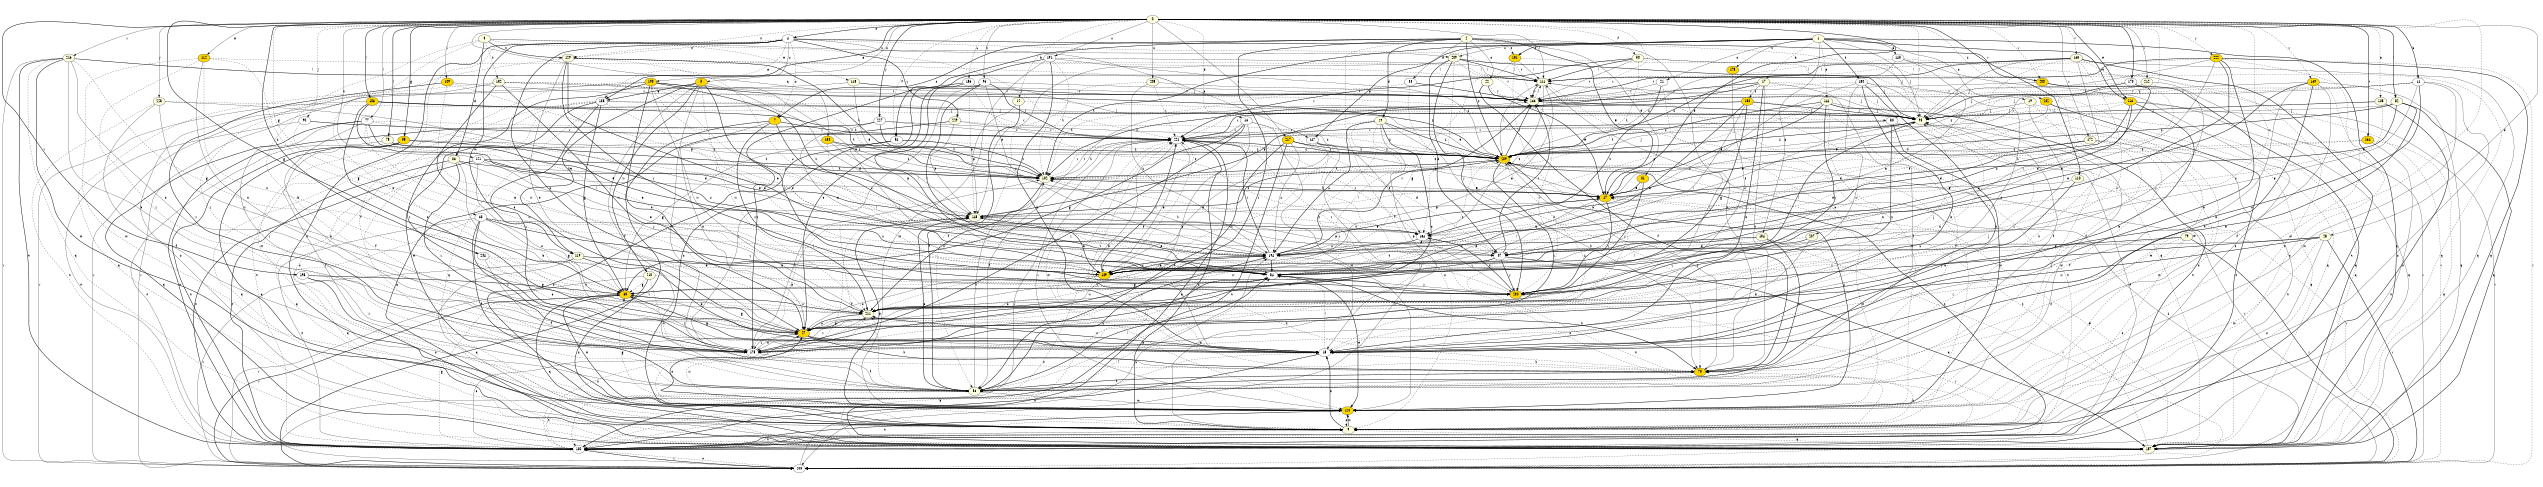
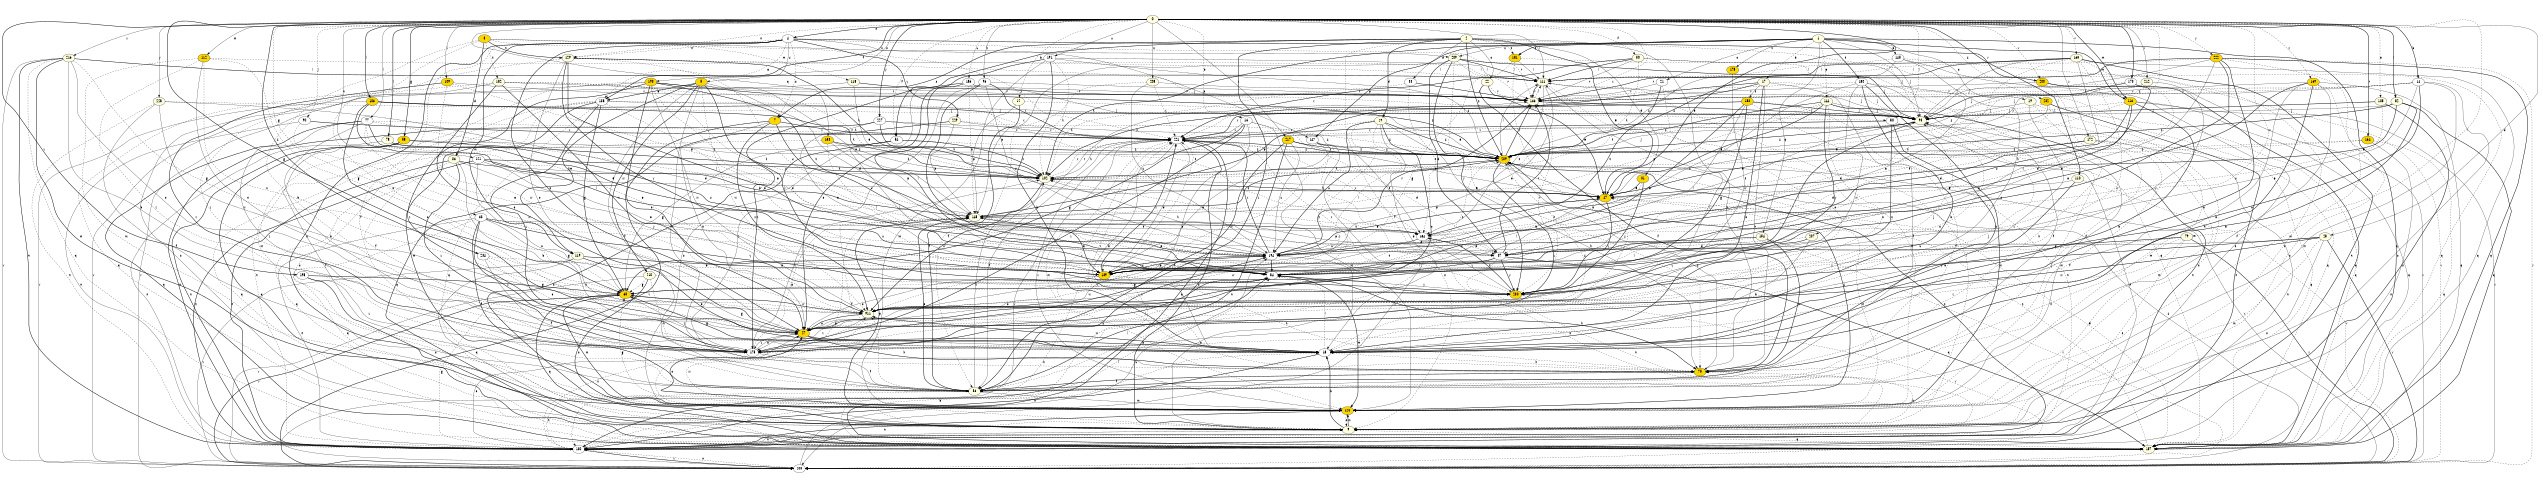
(484, 39) -> (484, 39)
(863, 58) -> (863, 58)
(868, 314) -> (868, 314)
(821, 410) -> (821, 410)
